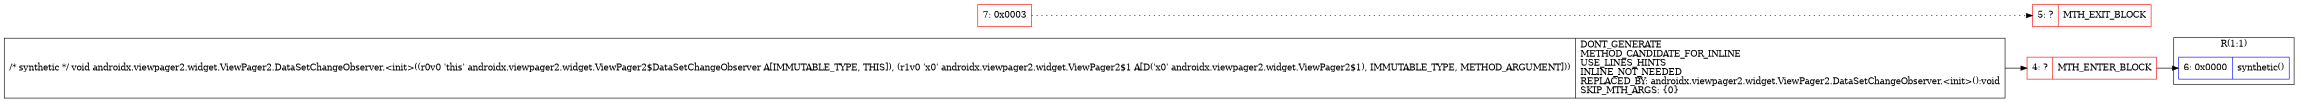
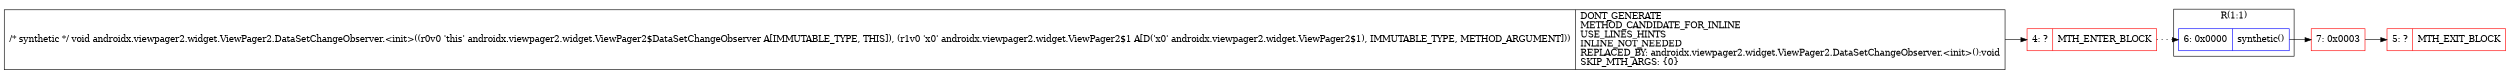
(1529, 16) -> (2373, 40)
none -> (2298, 40)
(2164, 68) -> (2164, 40)
